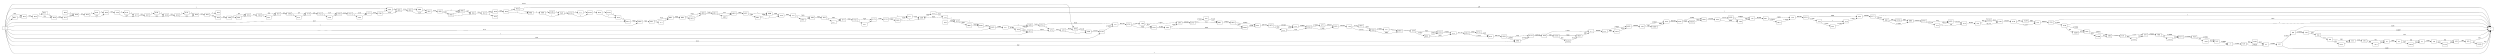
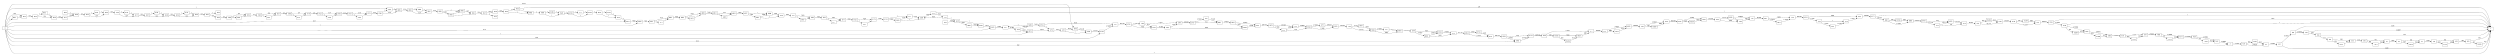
(1017, 26) -> (1018, 26)
